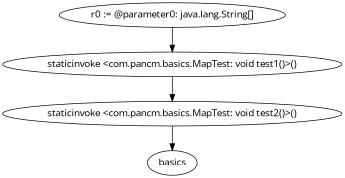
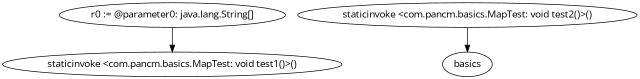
(172, 86) -> none
